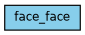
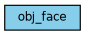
(42, 18) -> (42, 18)
